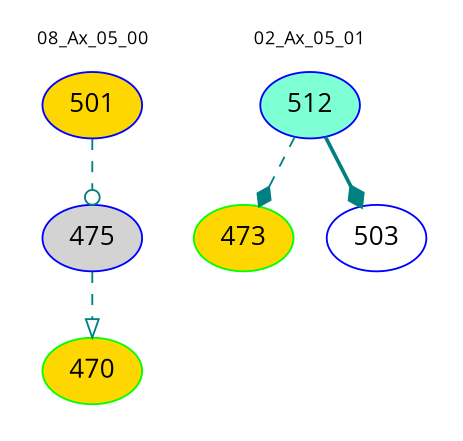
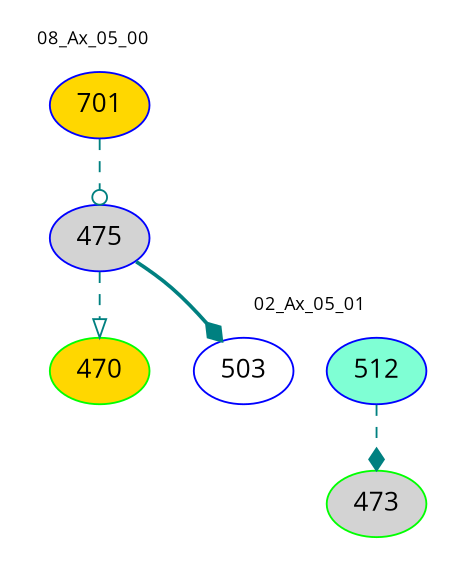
(92, 105) -> (100, 105)
(338, 162) -> (191, 306)
(244, 238) -> (377, 504)
